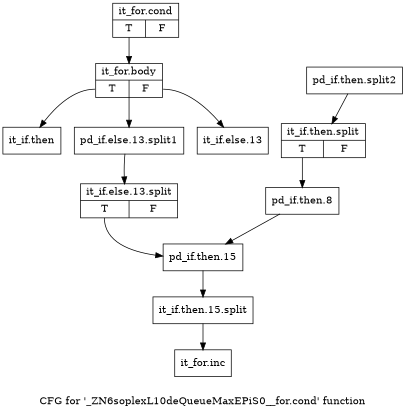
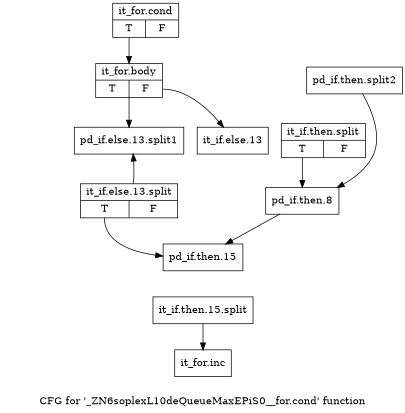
(342, 106) -> (376, 144)
(32, 141) -> none
(124, 165) -> (134, 173)
(203, 280) -> none
